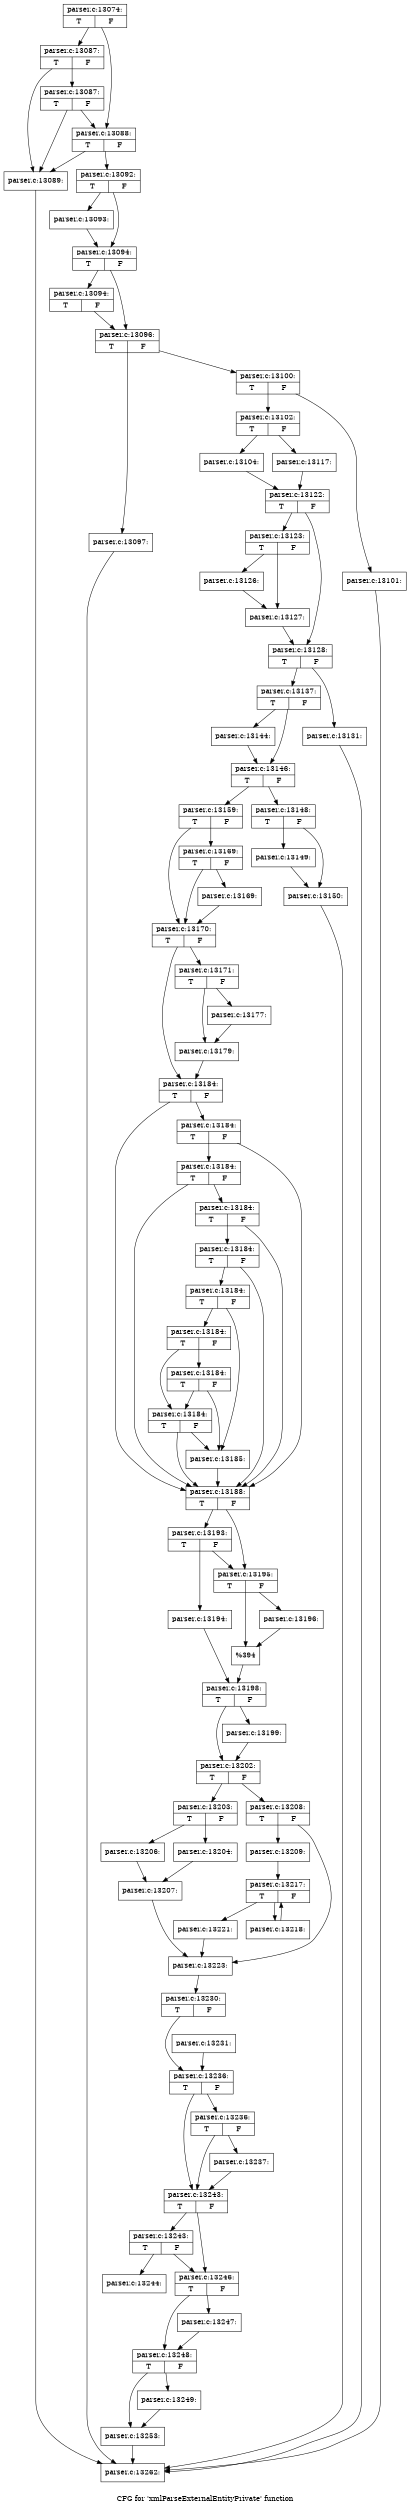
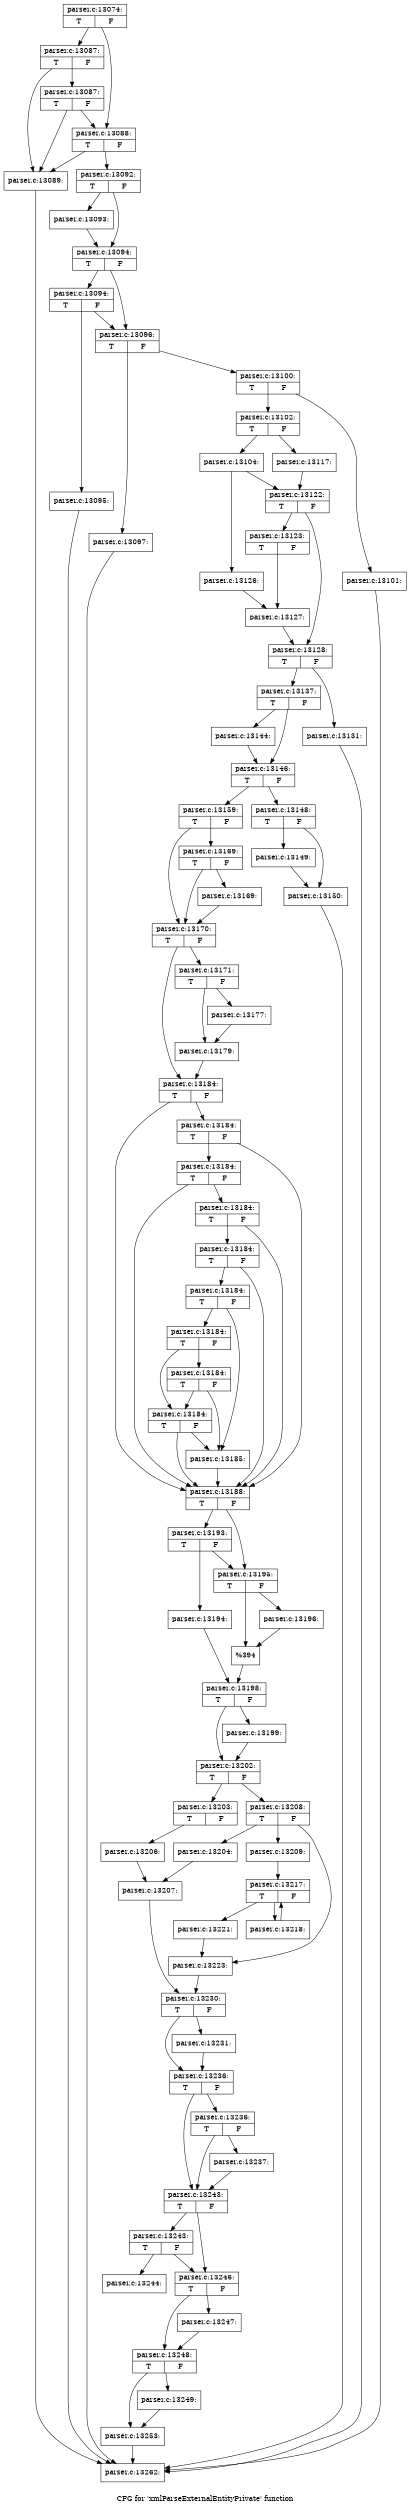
none -> (82, 501)
(255, 562) -> (232, 519)
(205, 1831) -> (241, 1833)
(163, 1930) -> (154, 1948)
none -> (198, 2023)
